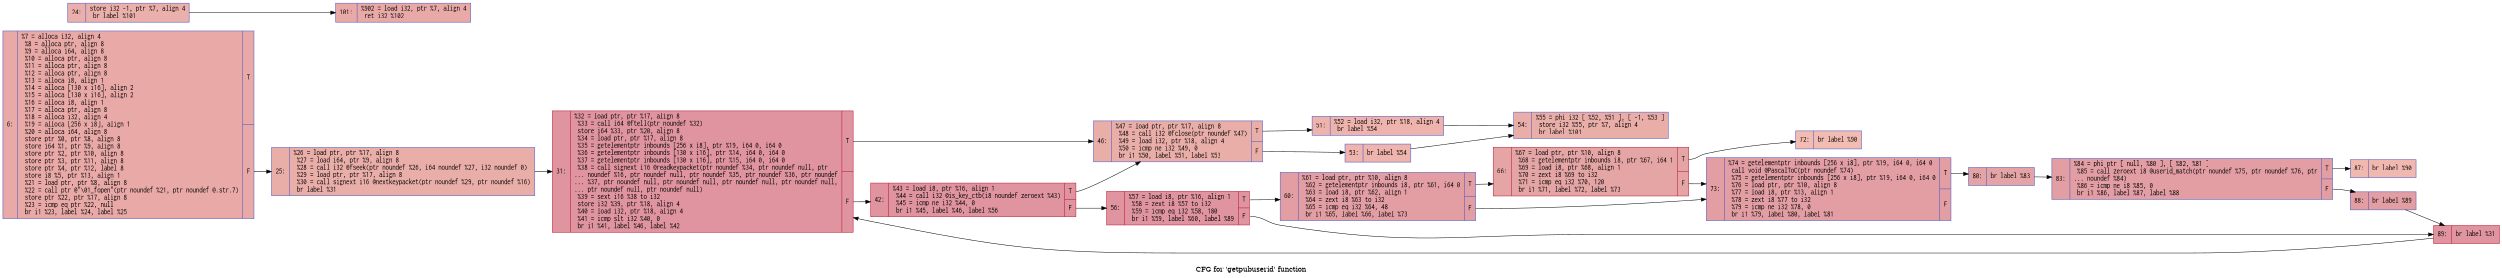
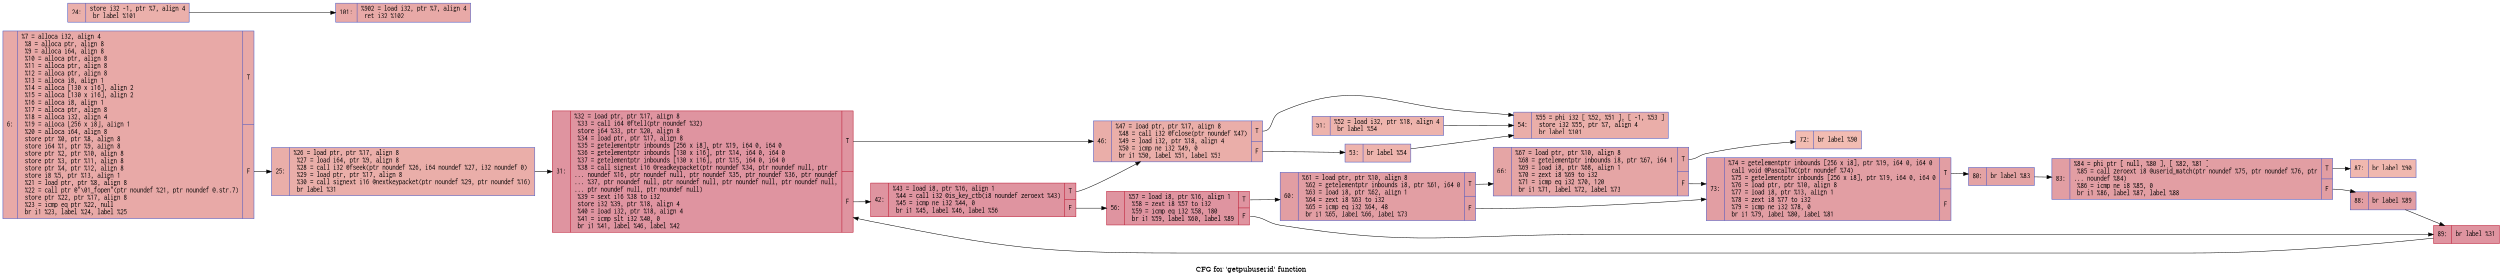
(1285, 131) -> (1380, 98)
(73, 168) -> (73, 168)
(1591, 172) -> (1591, 172)
